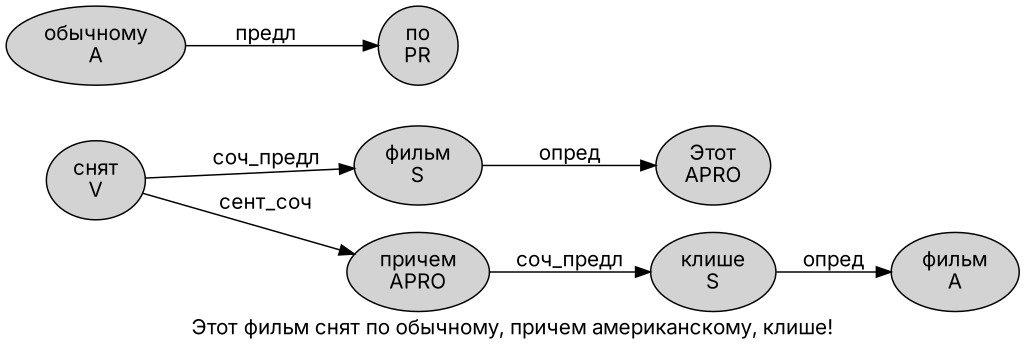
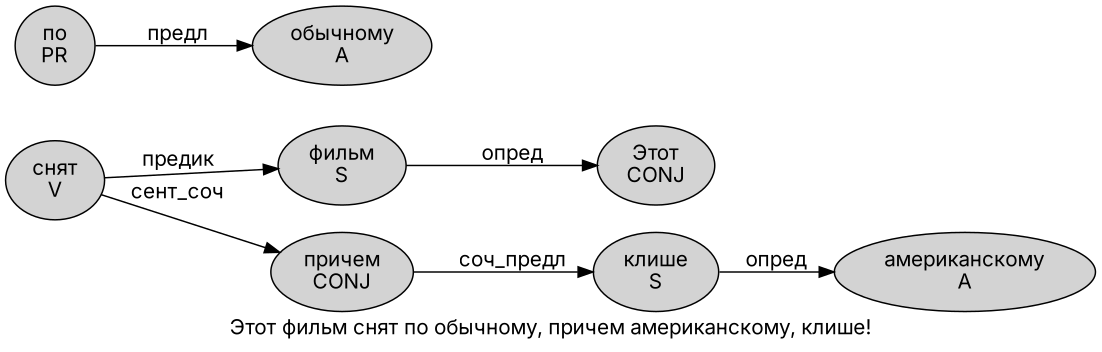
(275, 46) -> (166, 46)
(266, 159) -> (178, 160)
(713, 165) -> (656, 165)
(418, 272) -> (342, 272)
(955, 272) -> (965, 272)
